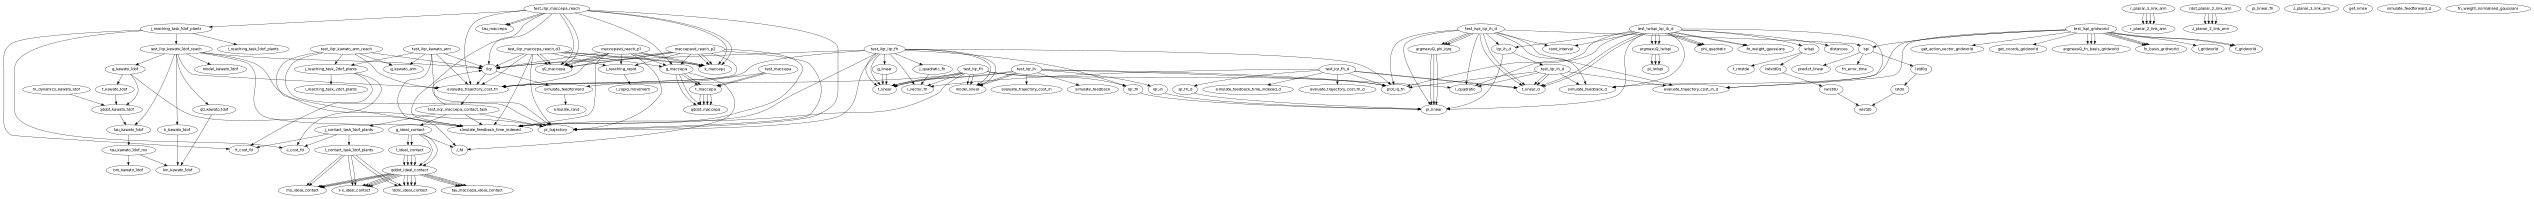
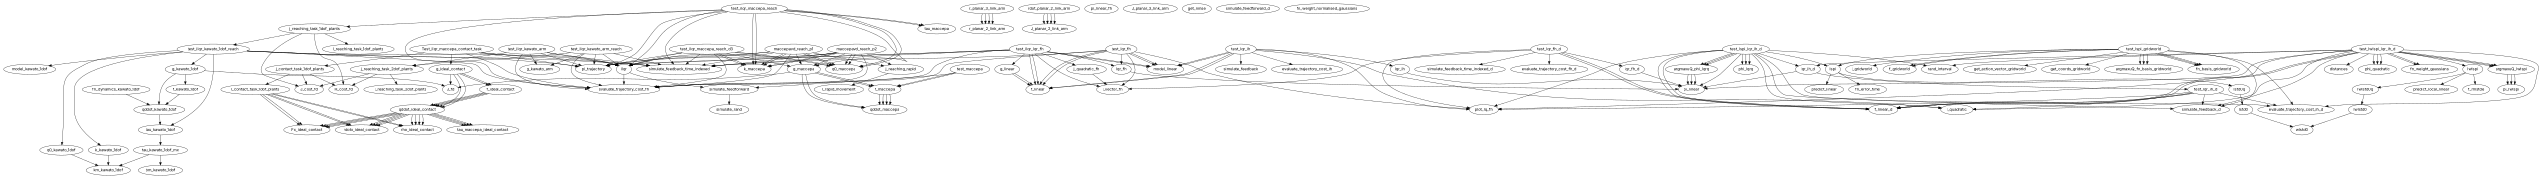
(1150, 52) -> none
(578, 59) -> none
none -> (1746, 69)
none -> (2431, 89)
(466, 98) -> (525, 77)
